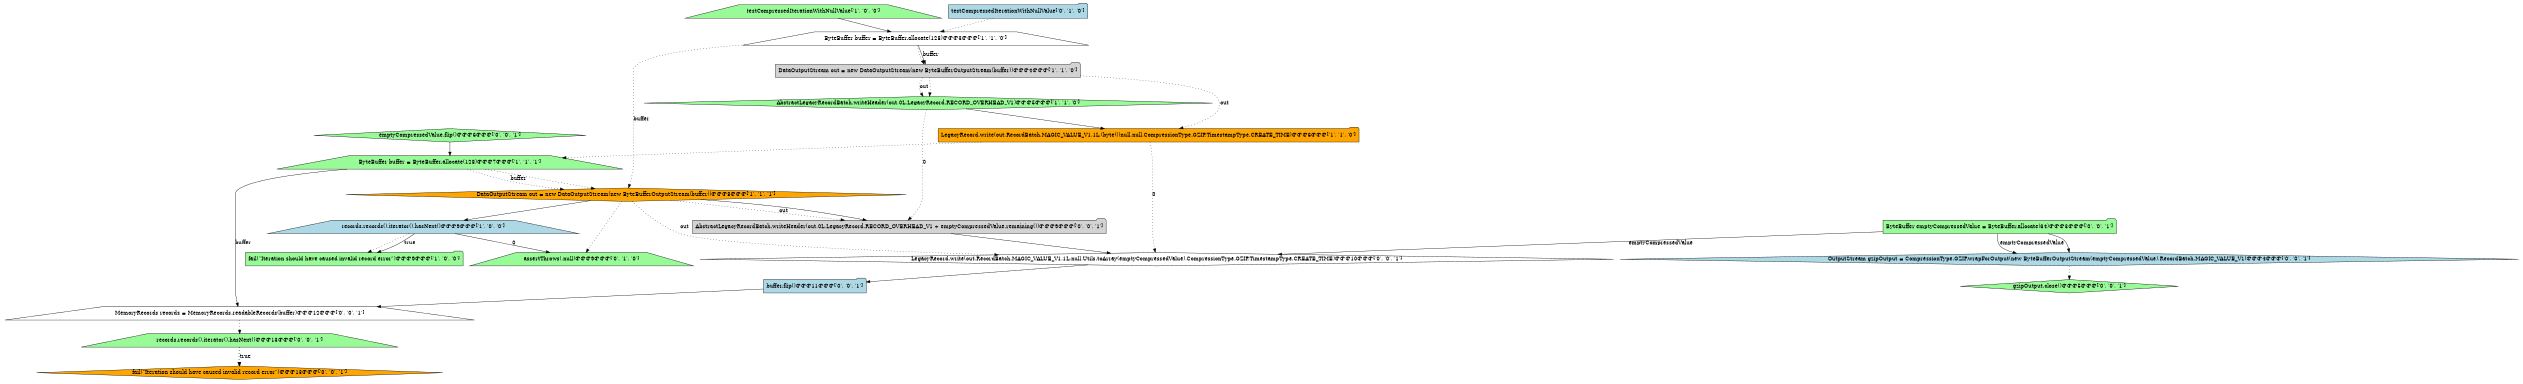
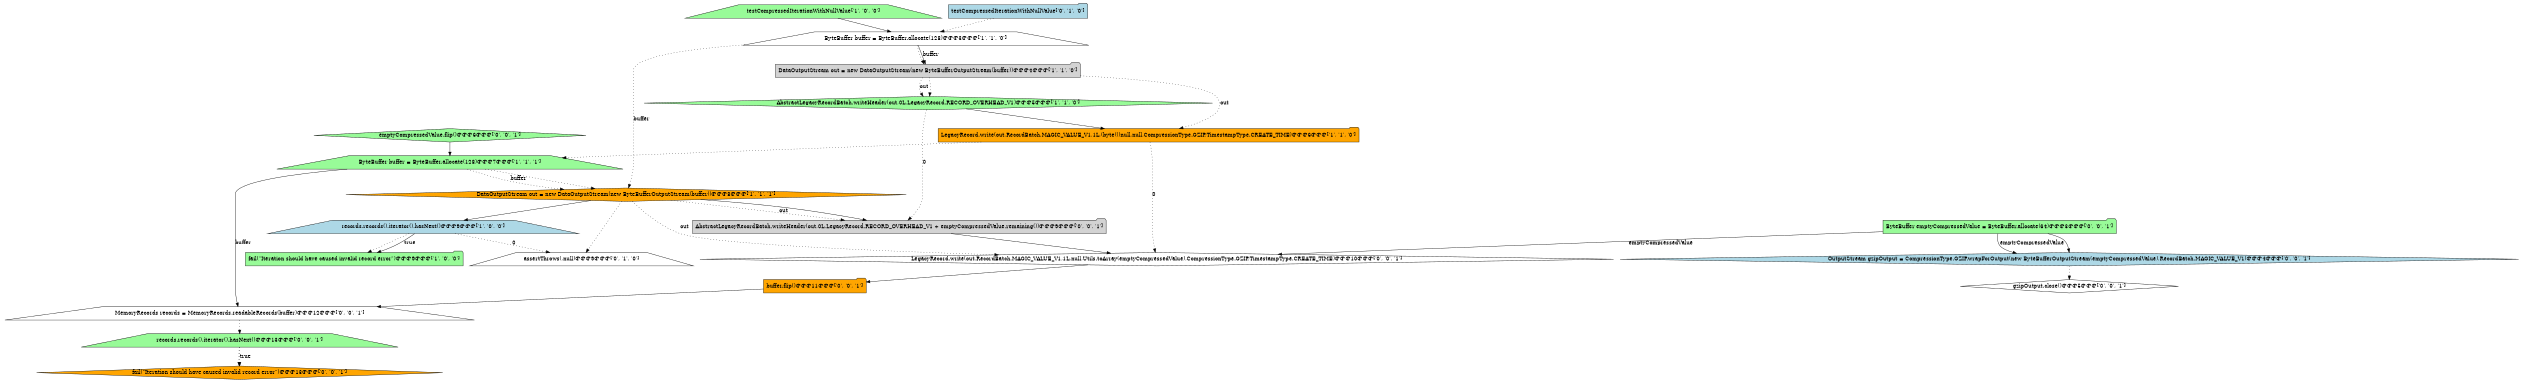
(501, 243) -> (501, 243)
(582, 259) -> (582, 259)
(815, 286) -> (815, 286)
(2069, 286) -> (2069, 286)
